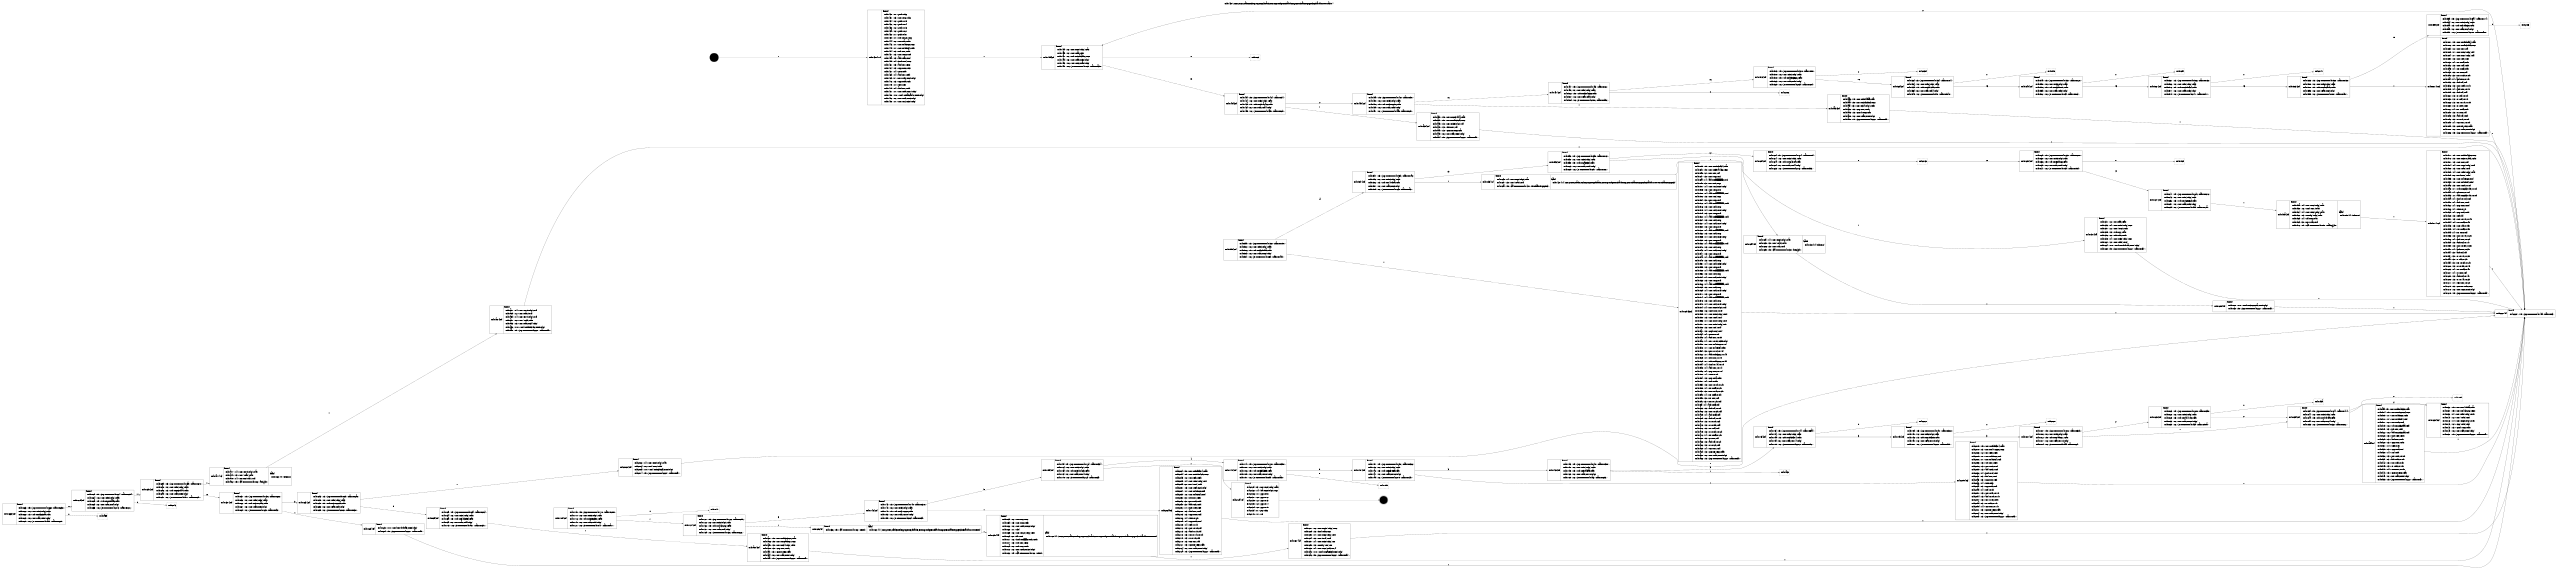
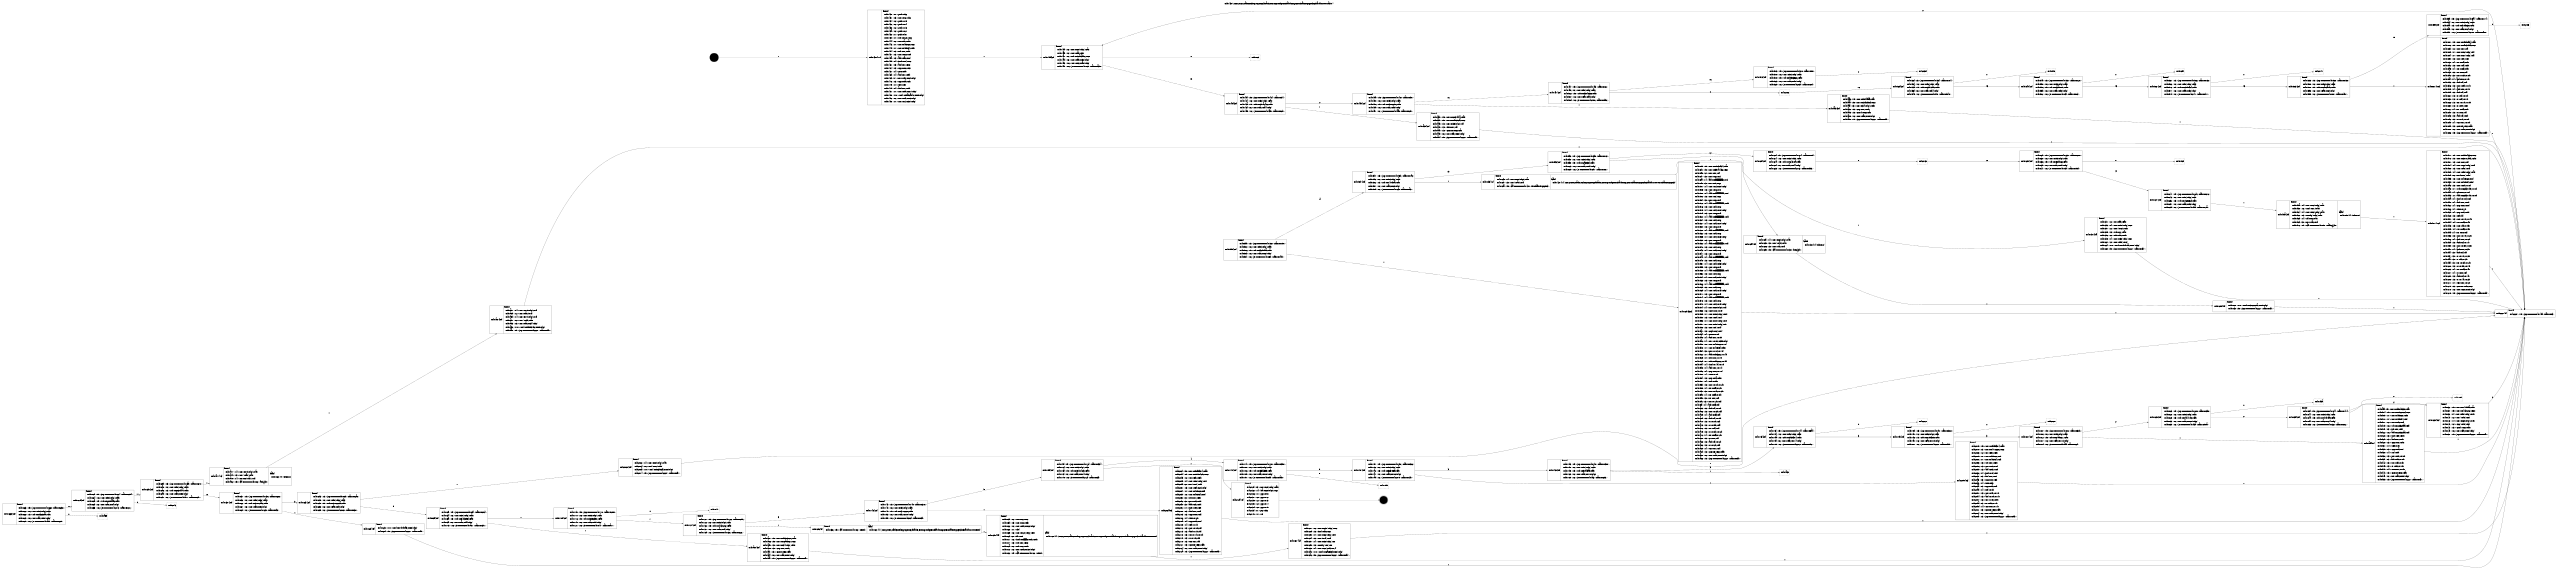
(1853, 82) -> (1840, 90)
none -> (2512, 363)
(2185, 432) -> (2222, 440)
none -> (520, 518)
